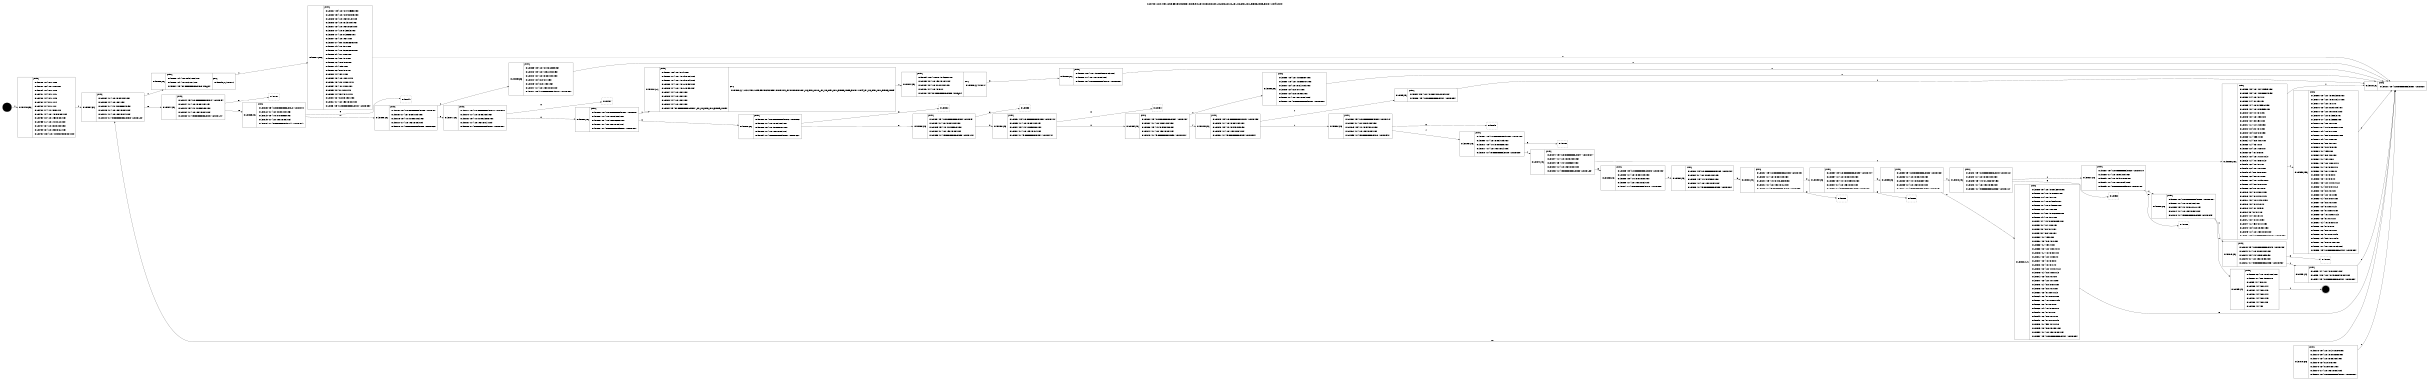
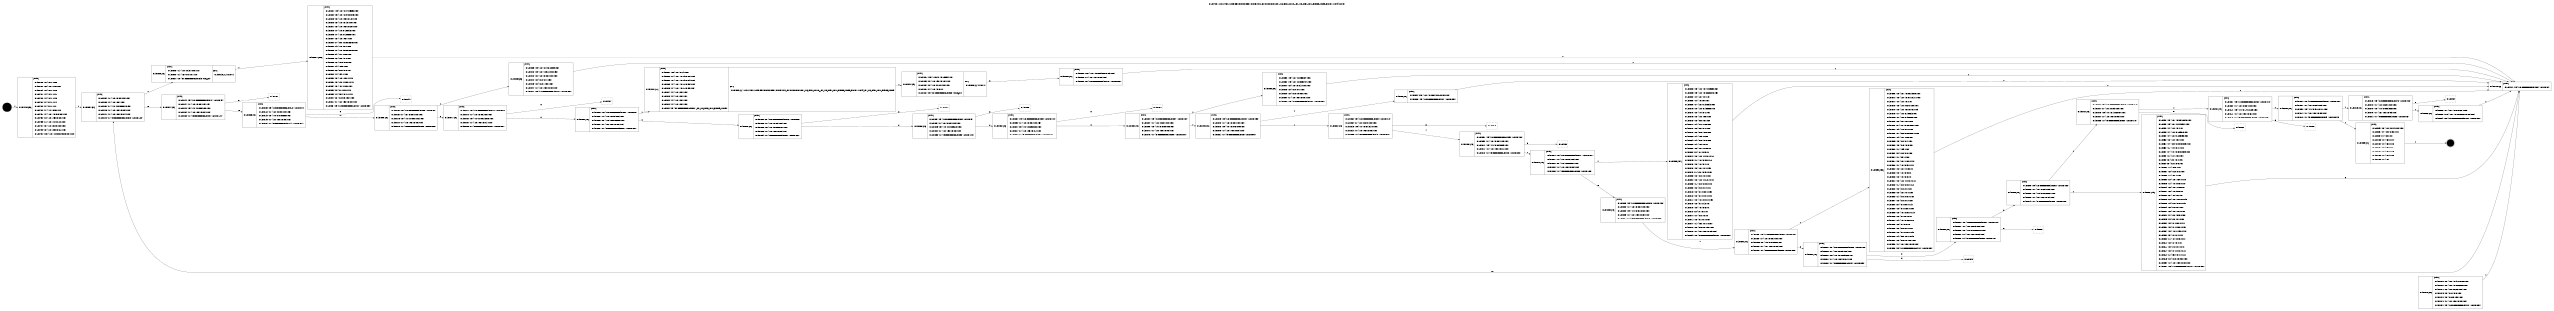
(2290, 167) -> (1829, 209)
